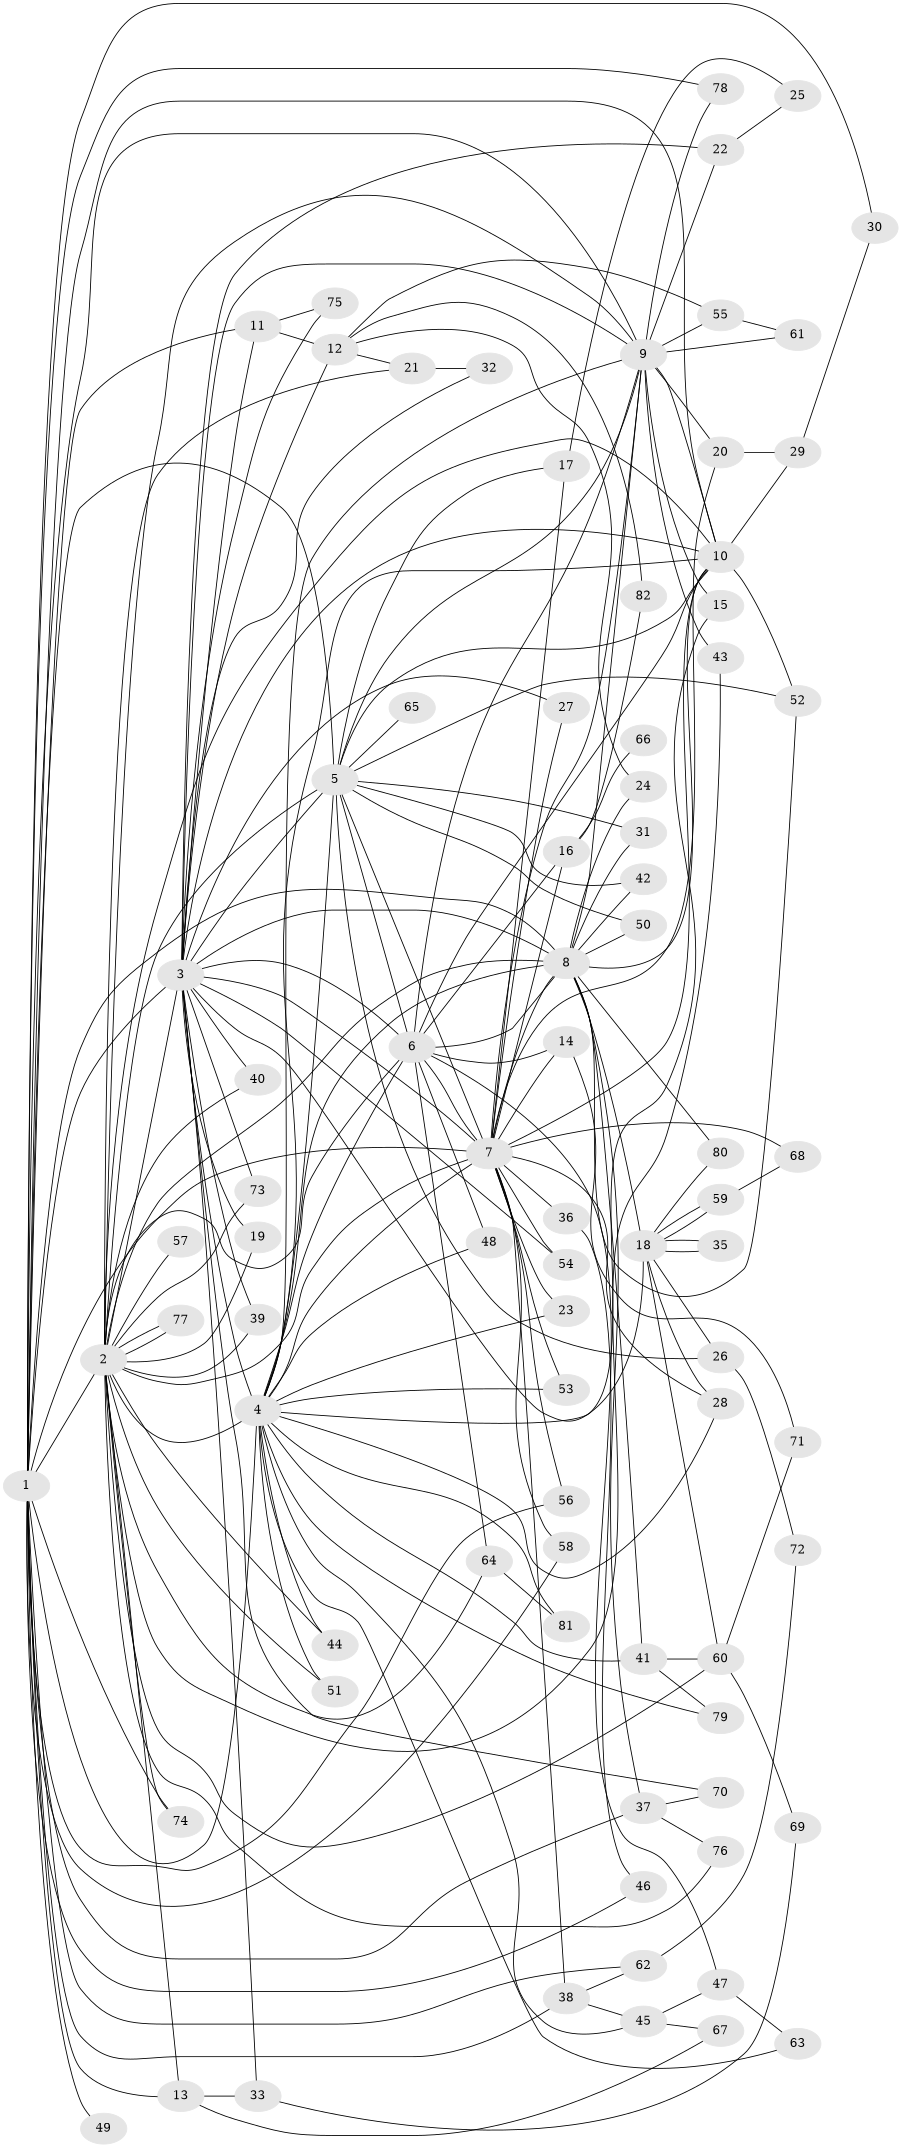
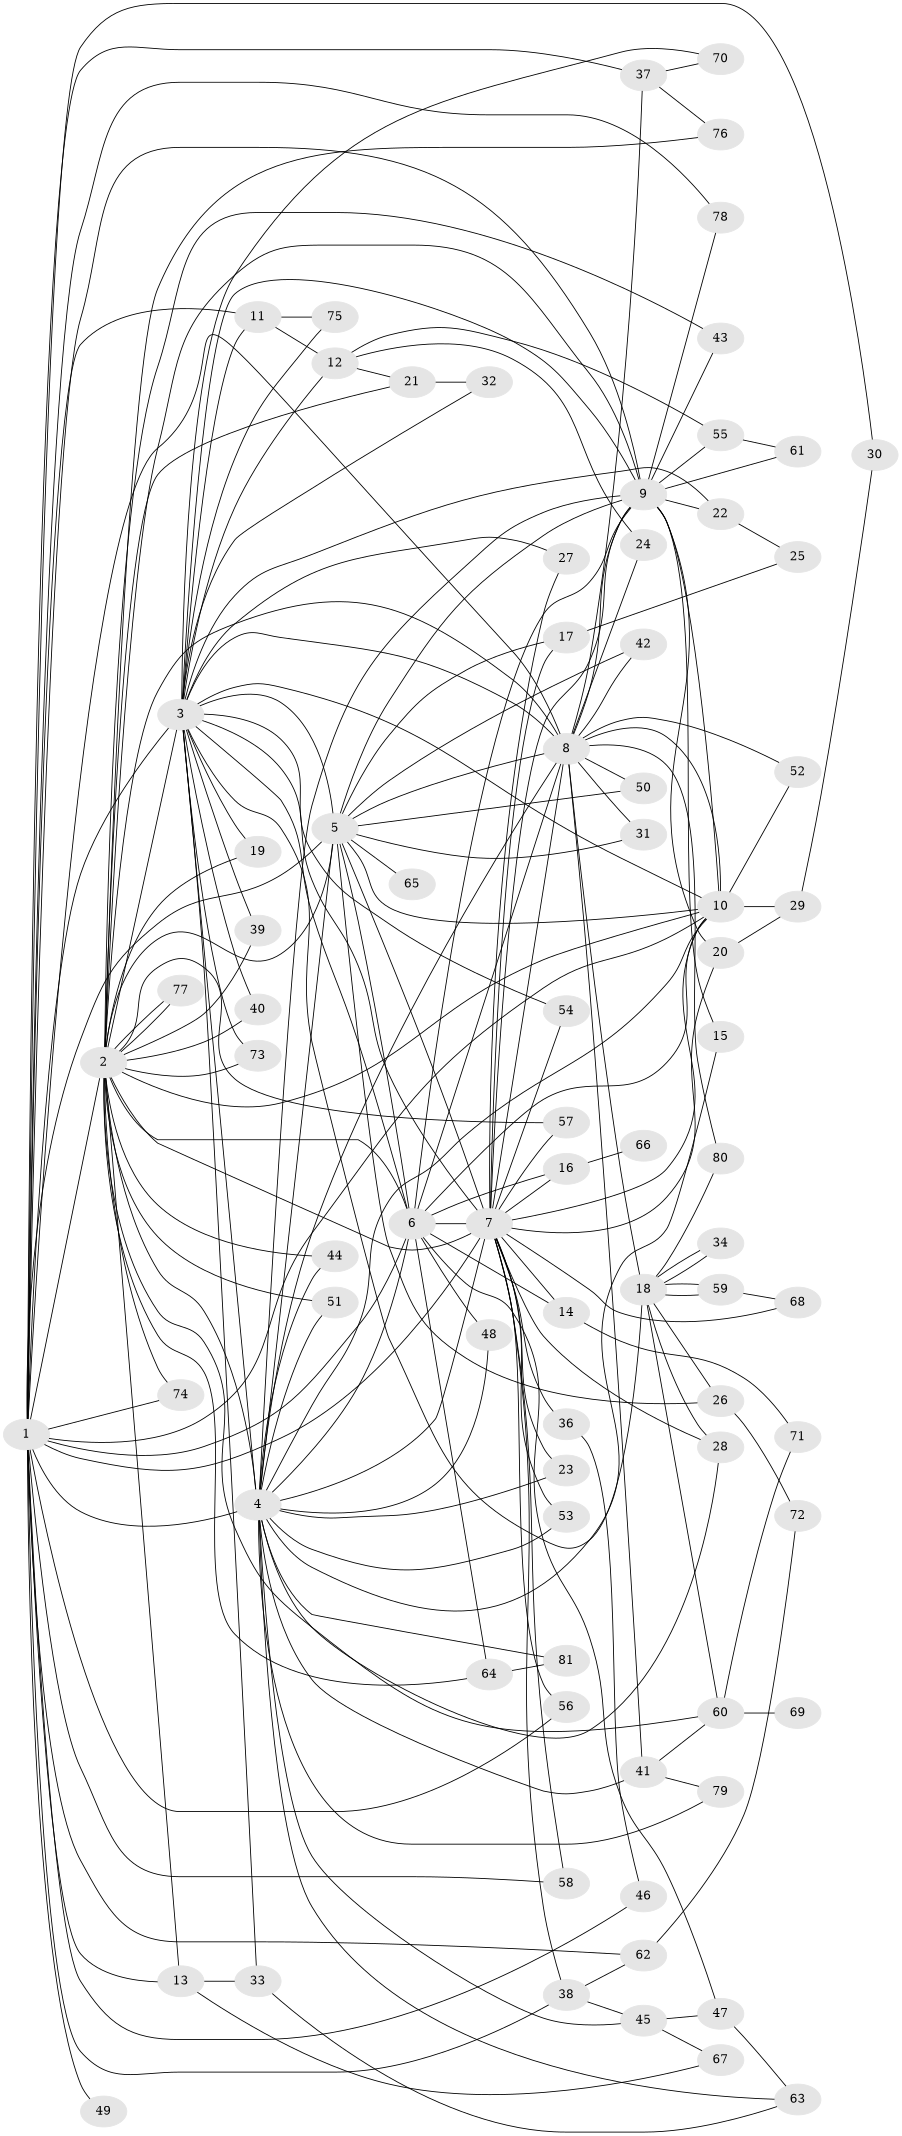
(644, 596) -> none
(557, 683) -> (446, 780)
none -> (524, 1171)
(721, 1246) -> (721, 1243)
none -> (258, 1423)
(627, 2113) -> (508, 2125)
